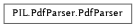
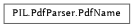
(68, 14) -> (67, 14)
